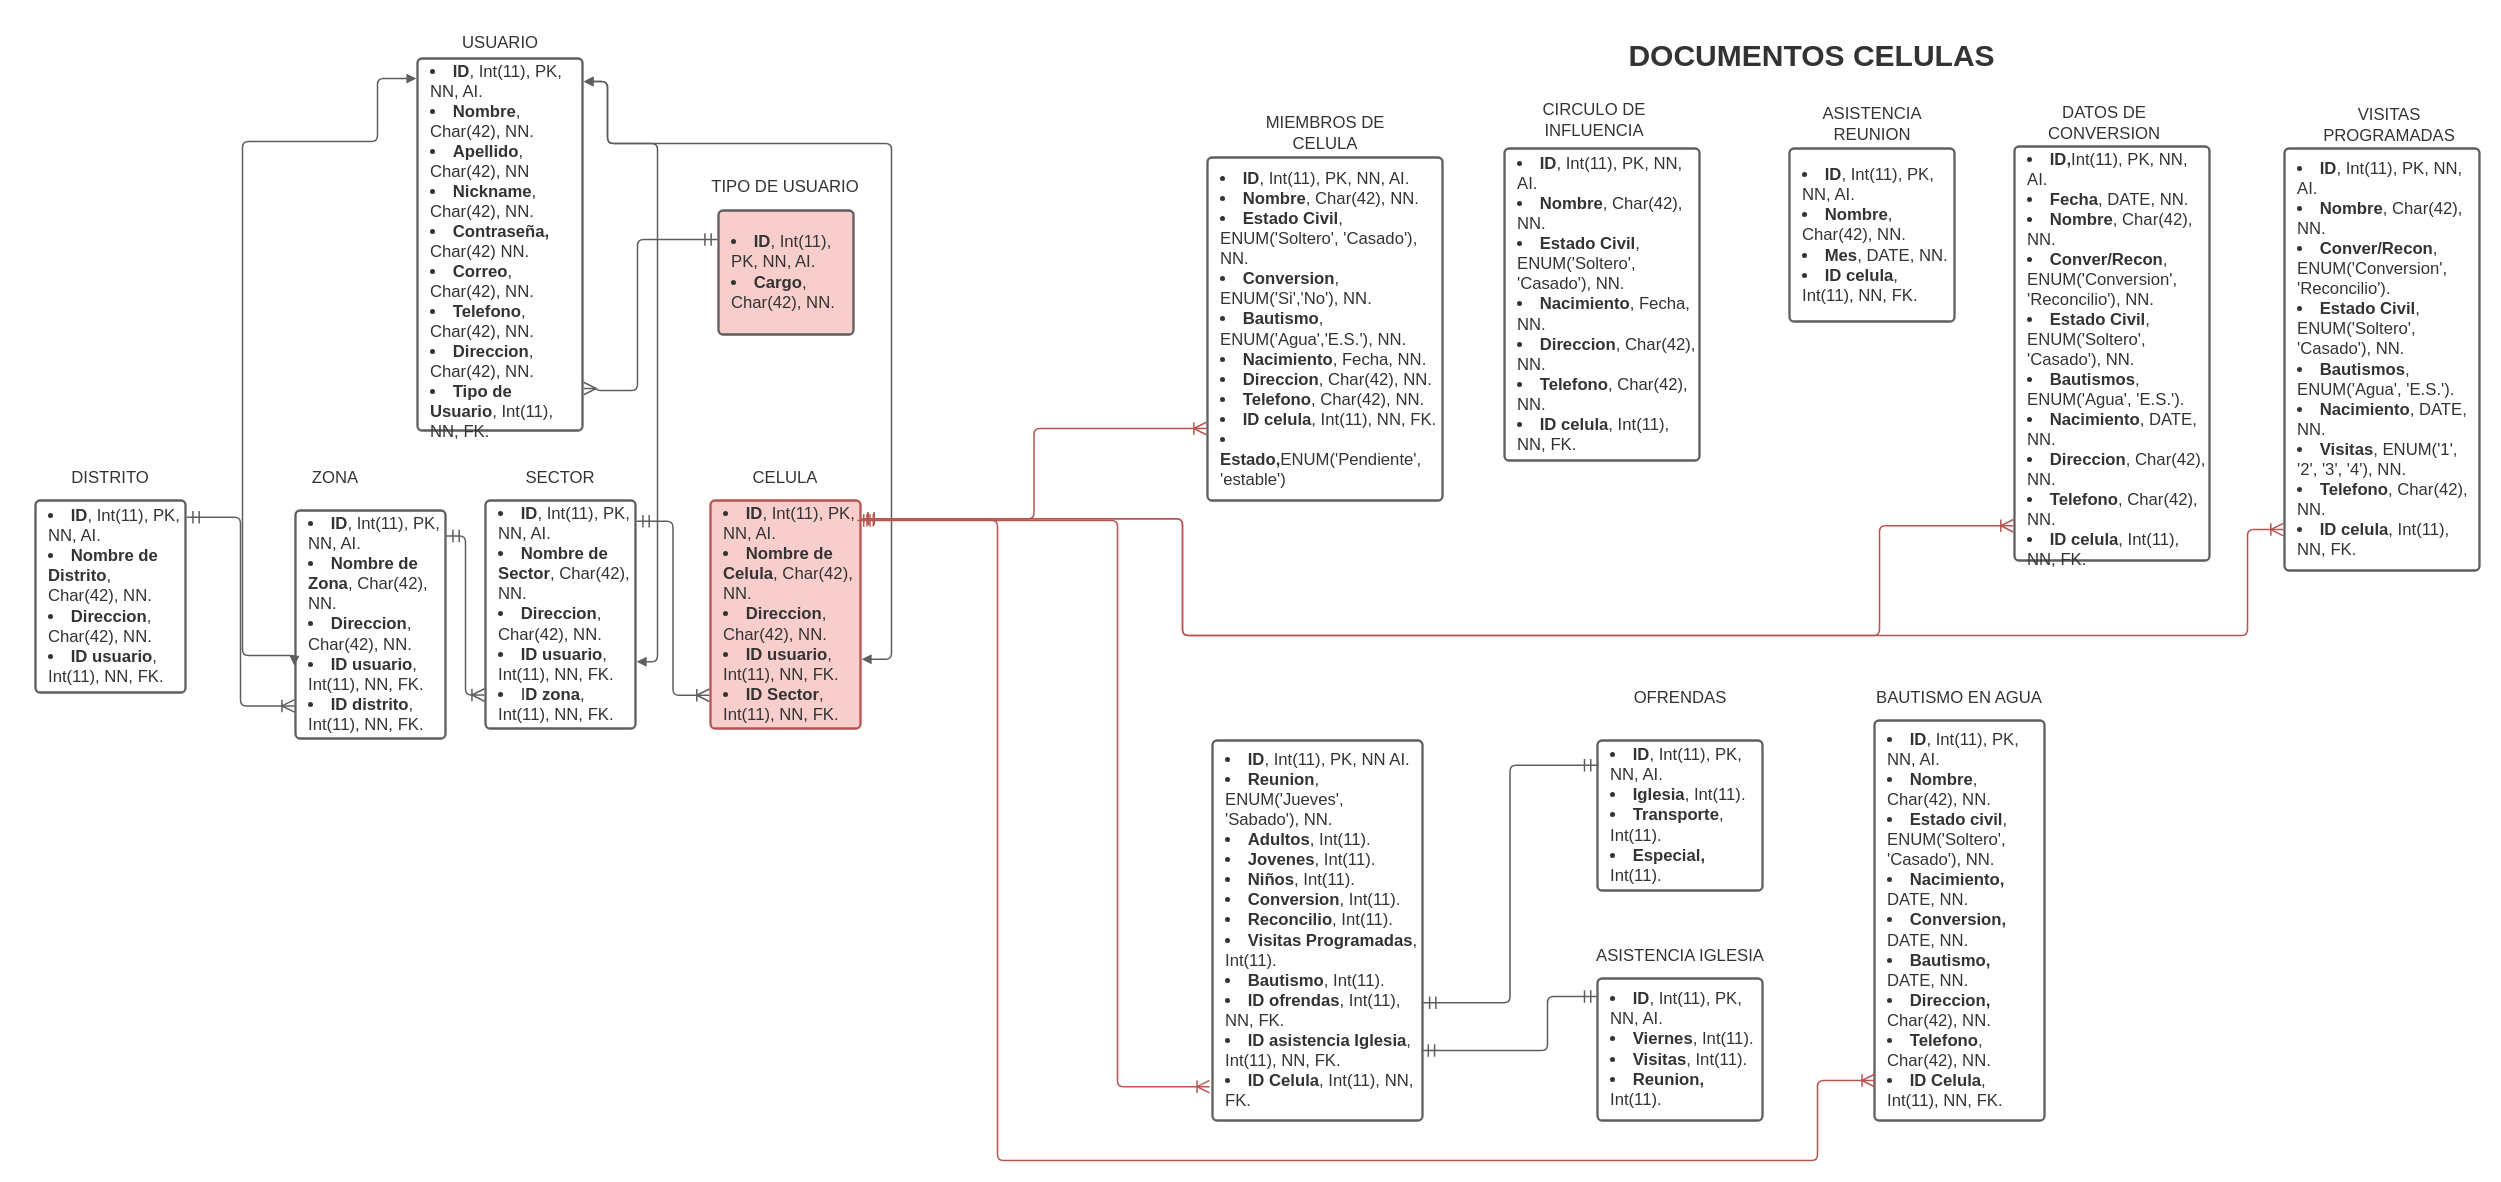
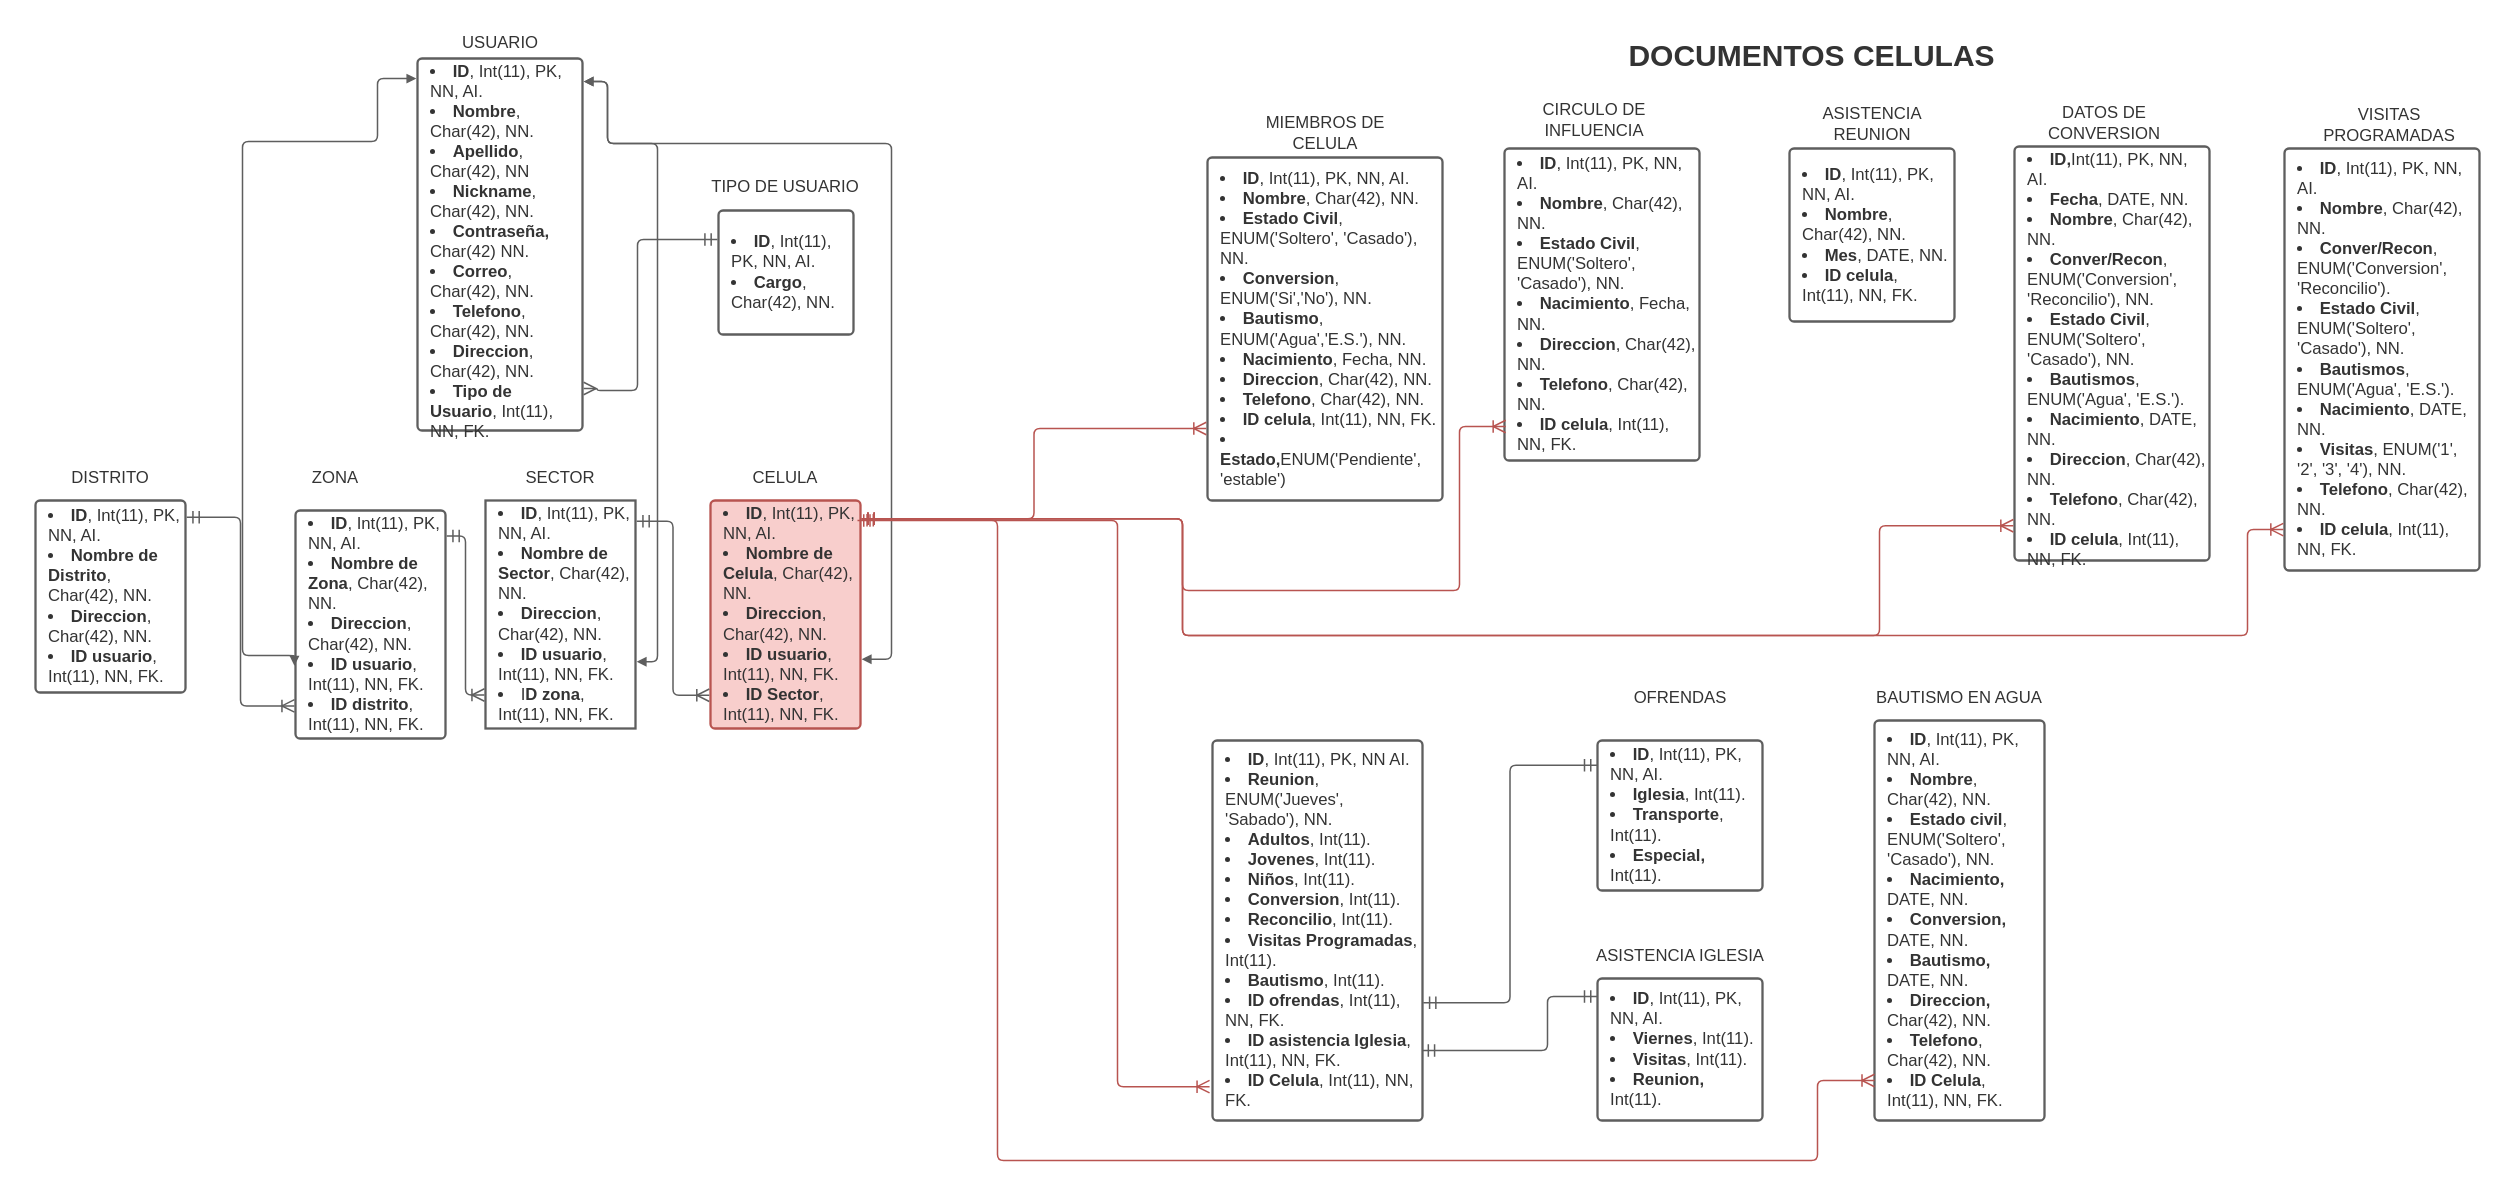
(786, 273) -> (786, 273)
none -> (1425, 591)
(561, 615) -> (561, 615)
